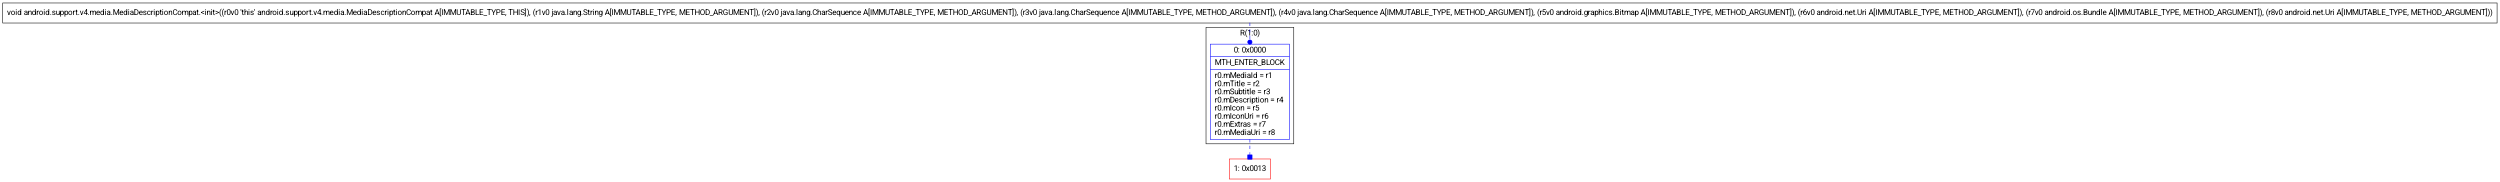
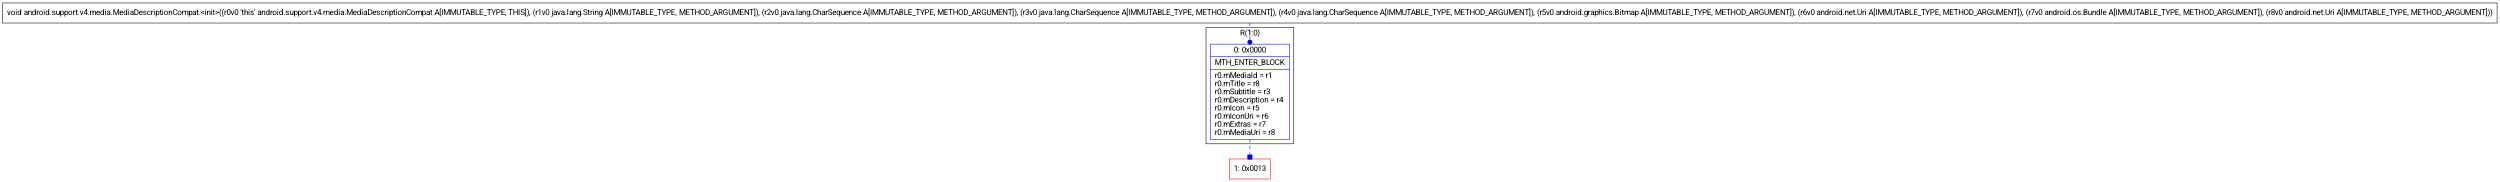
(1237, 84) -> (1237, 84)
